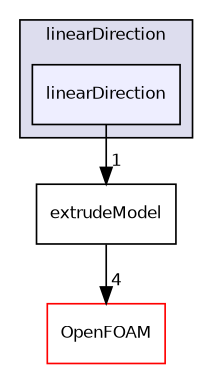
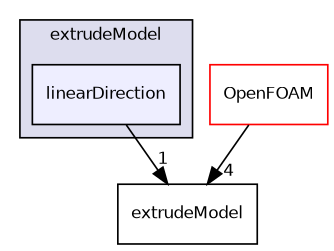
(106, 36) -> (106, 36)
(106, 266) -> (233, 148)
